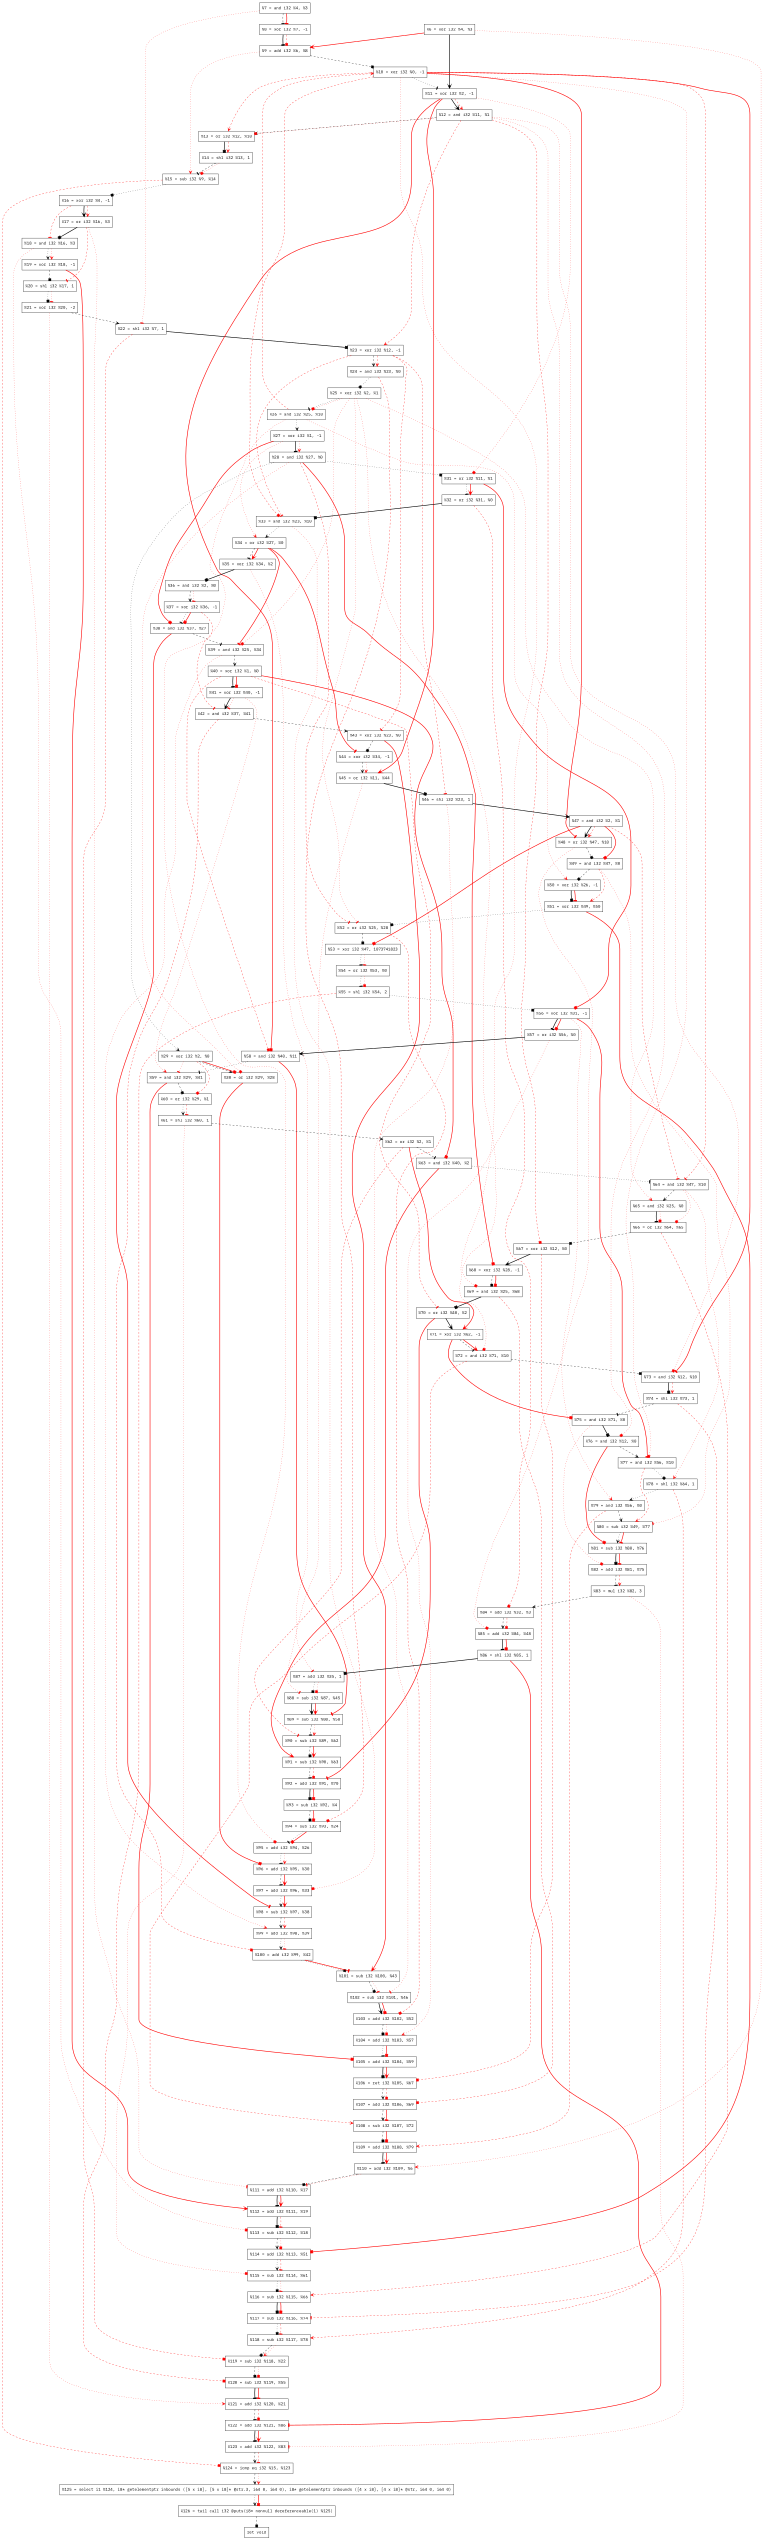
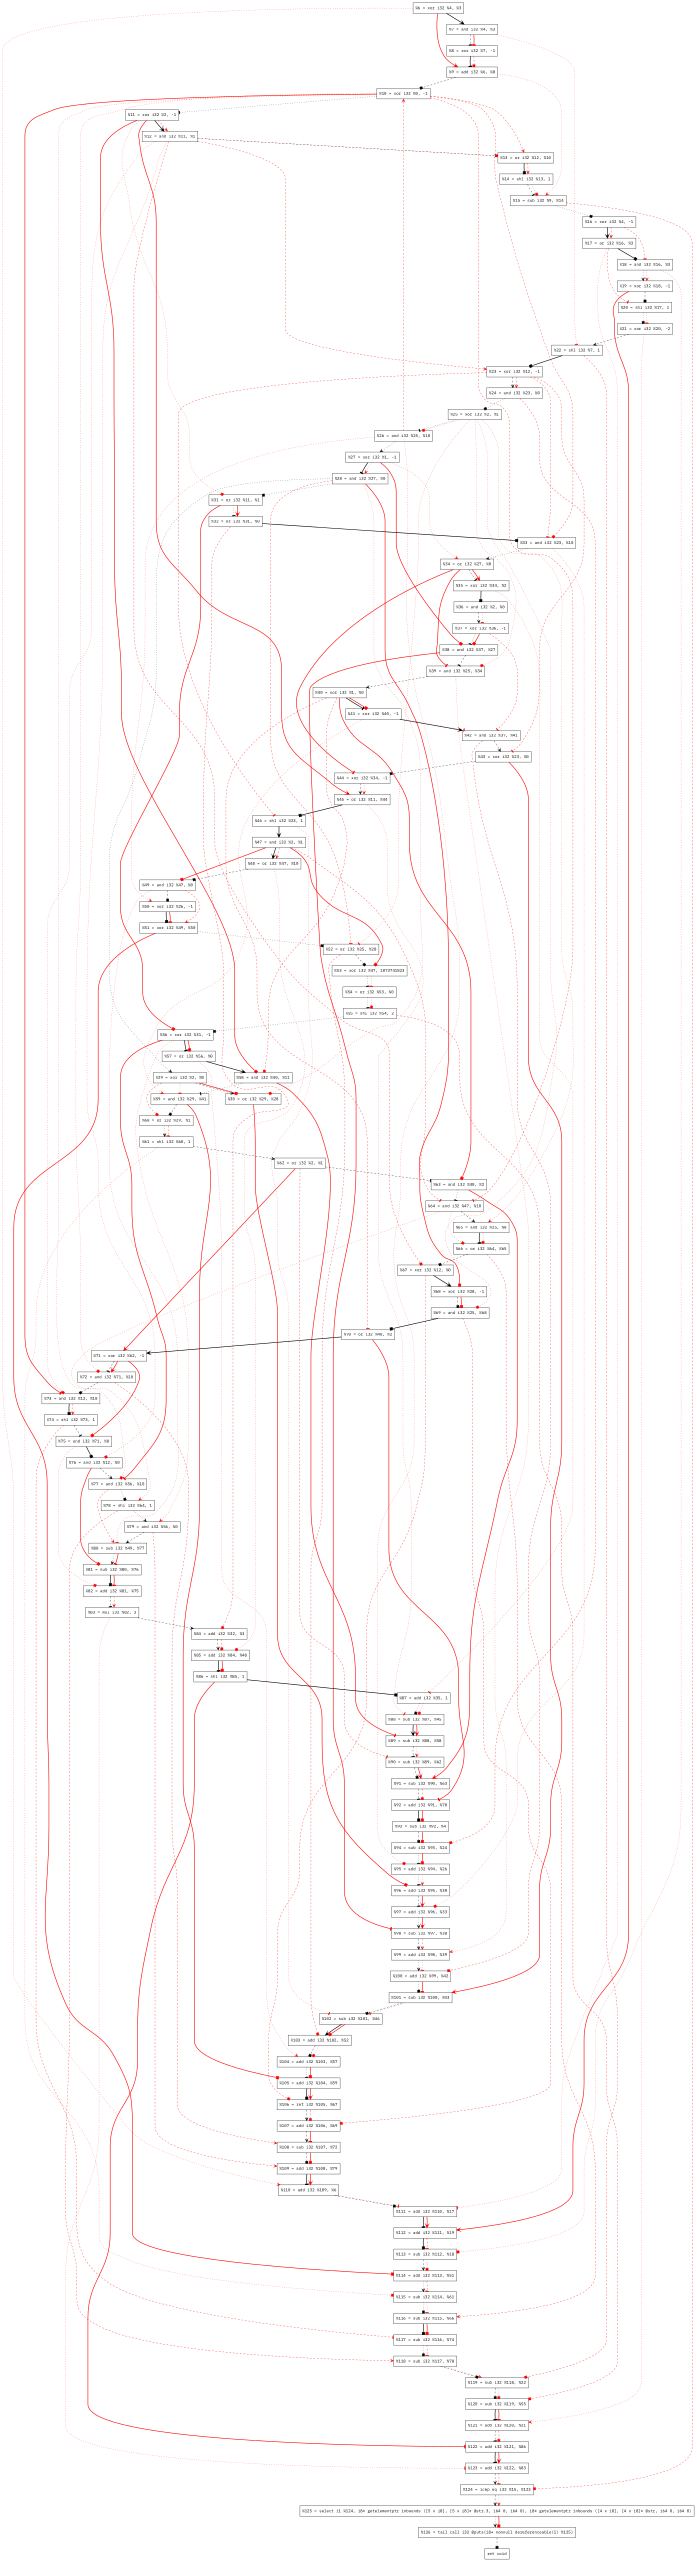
(450, 60) -> (454, 18)
(581, 394) -> none
